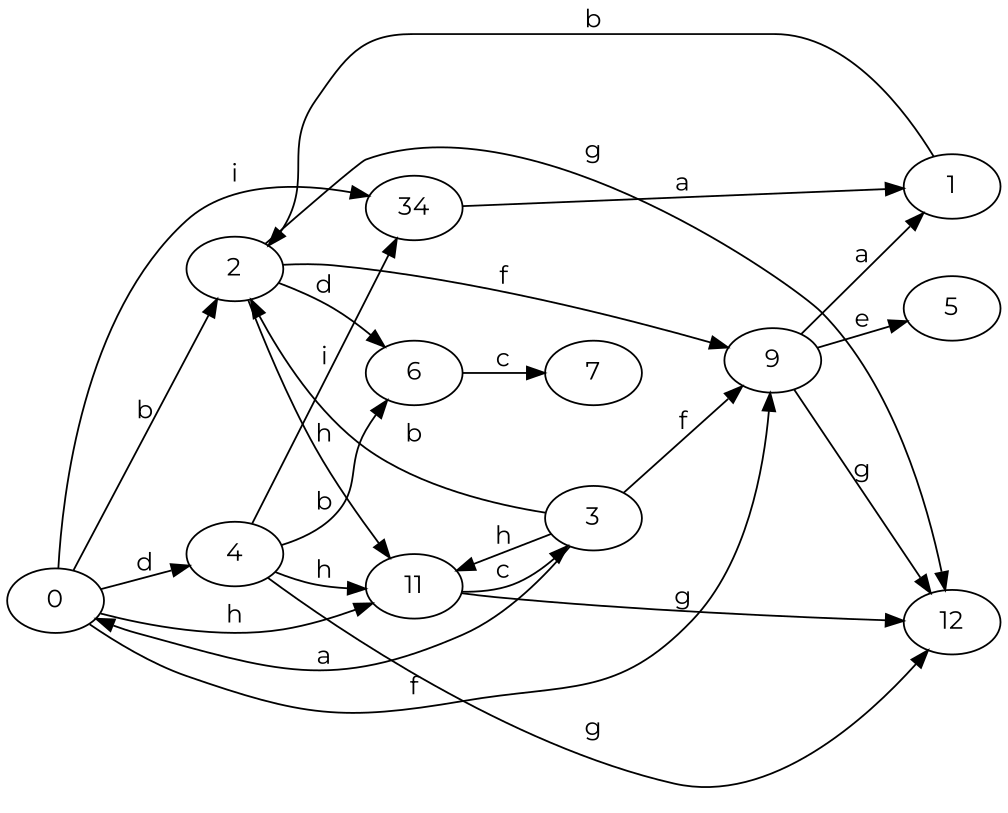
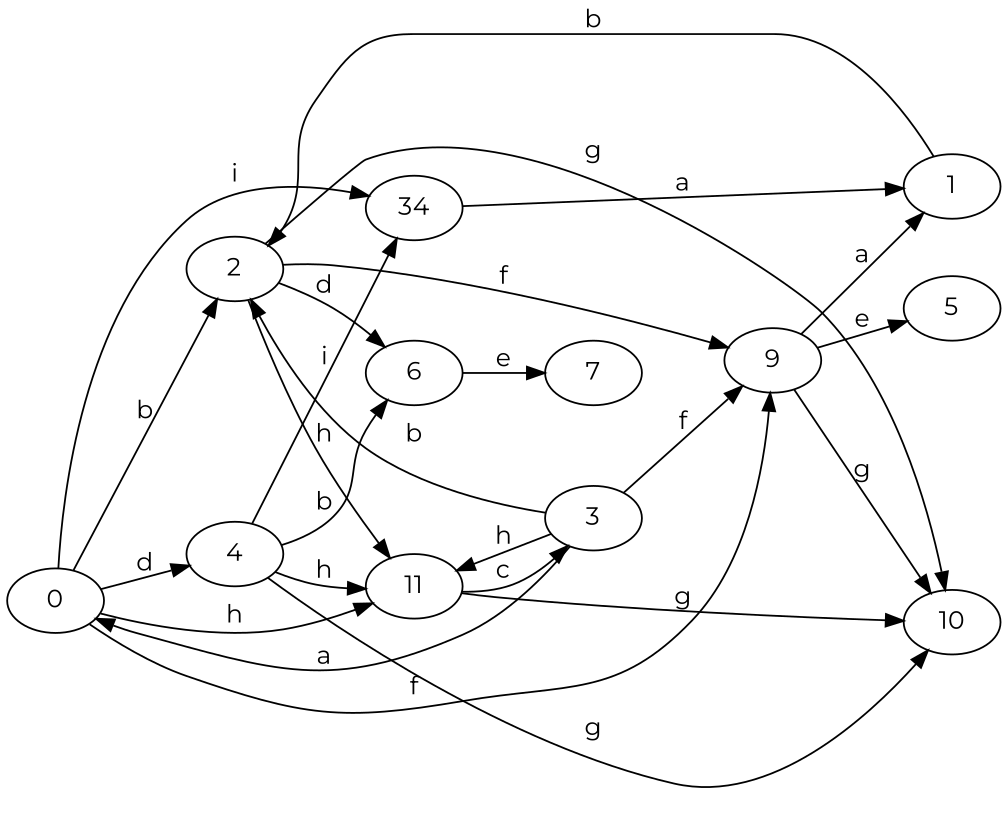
(504, 360) -> (504, 360)
(952, 622) -> (952, 622)
